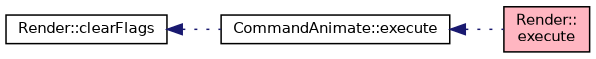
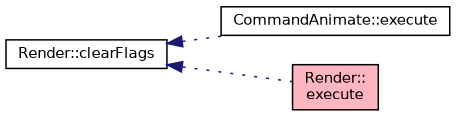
(484, 29) -> (237, 74)
